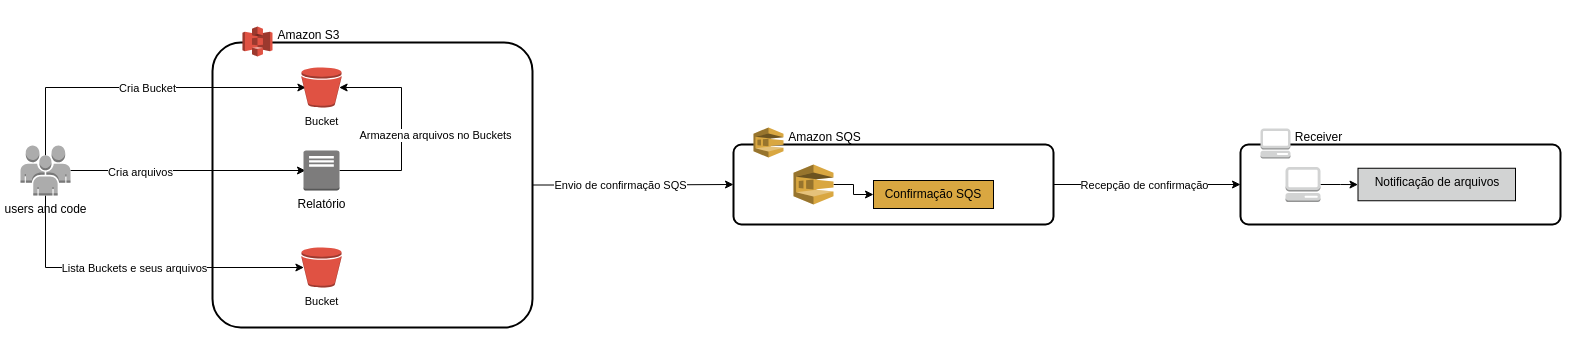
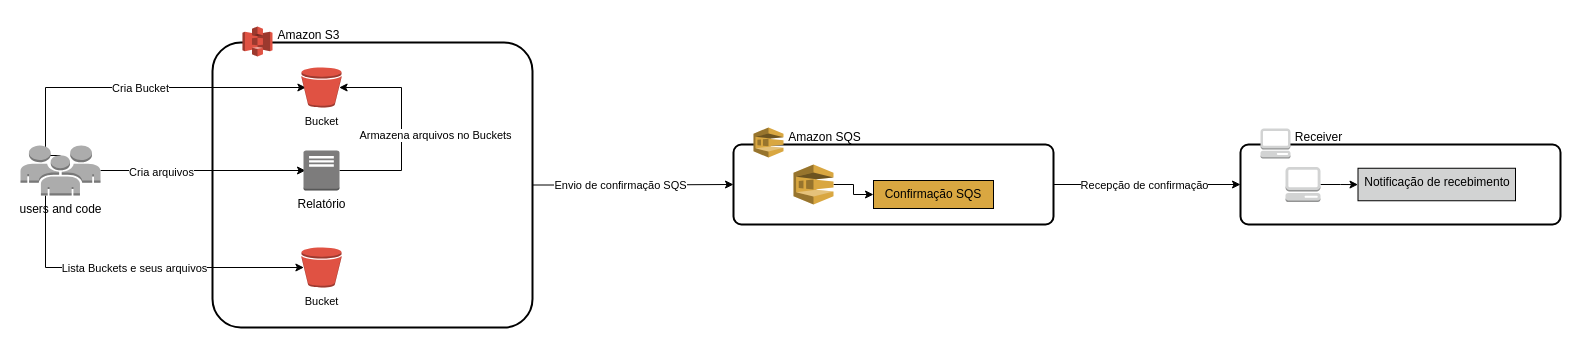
(46, 171) -> (61, 171)
(1438, 183) -> (1438, 190)
